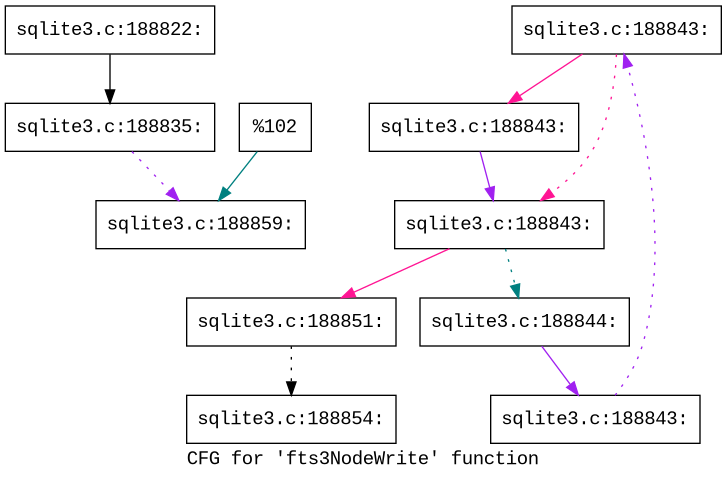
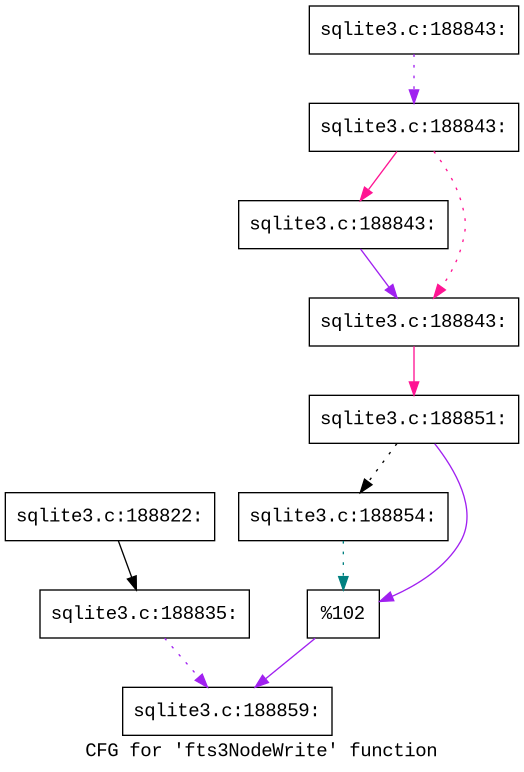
(242, 171) -> (291, 658)
(525, 322) -> none
none -> (464, 533)
none -> (343, 559)
